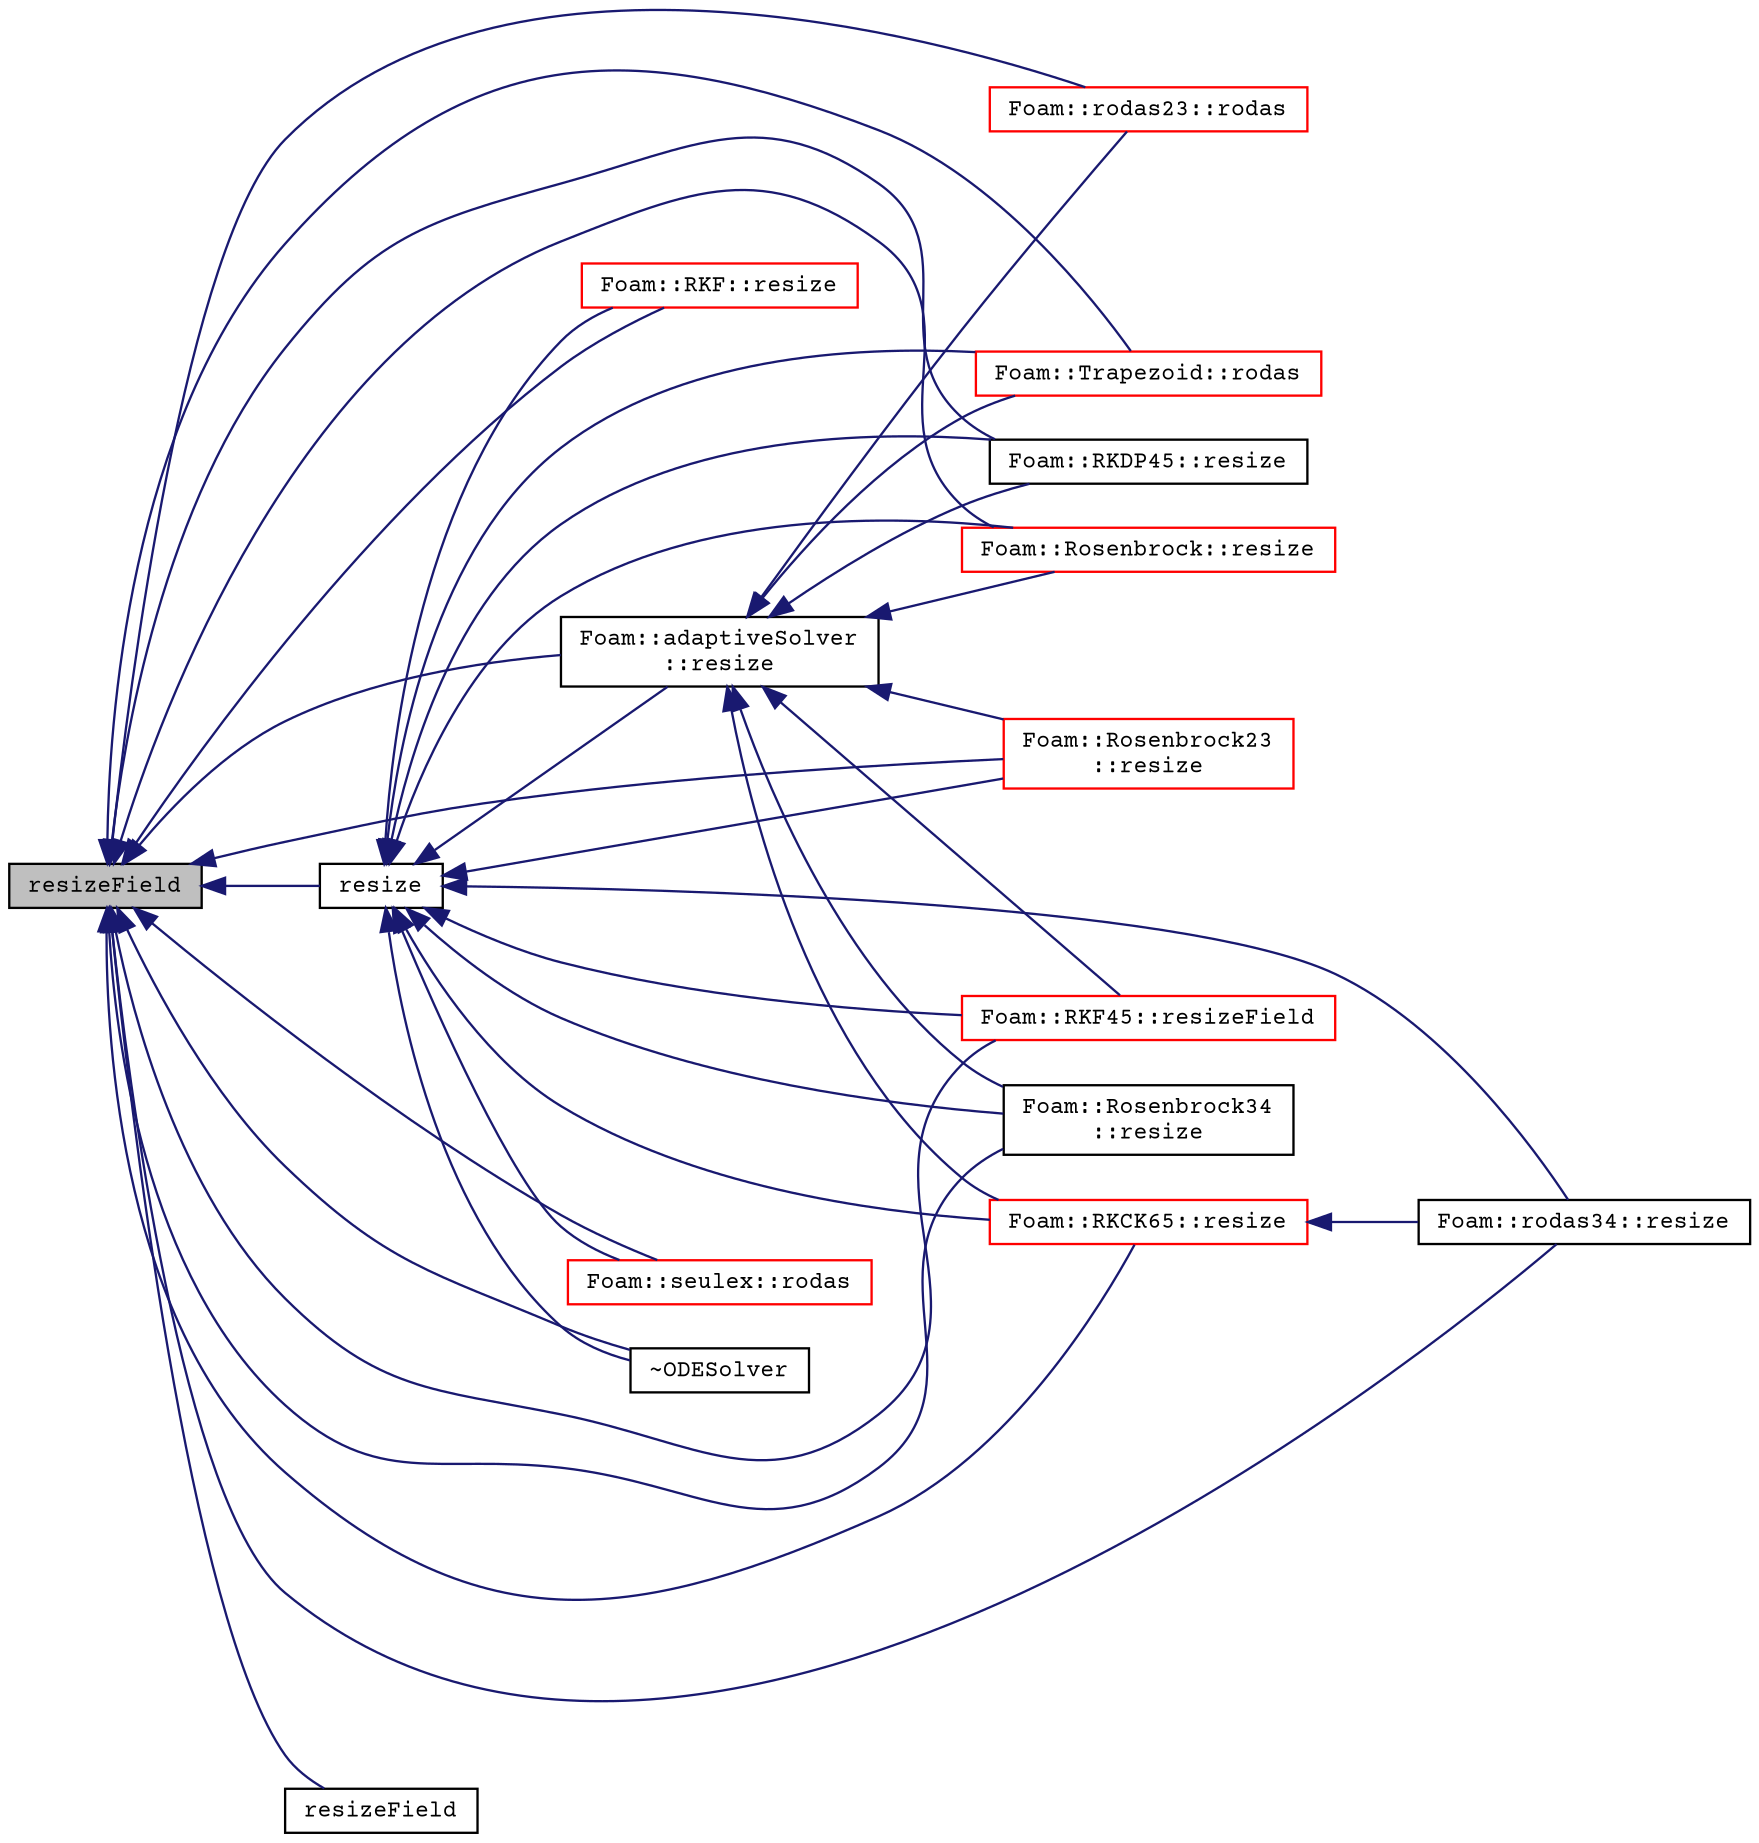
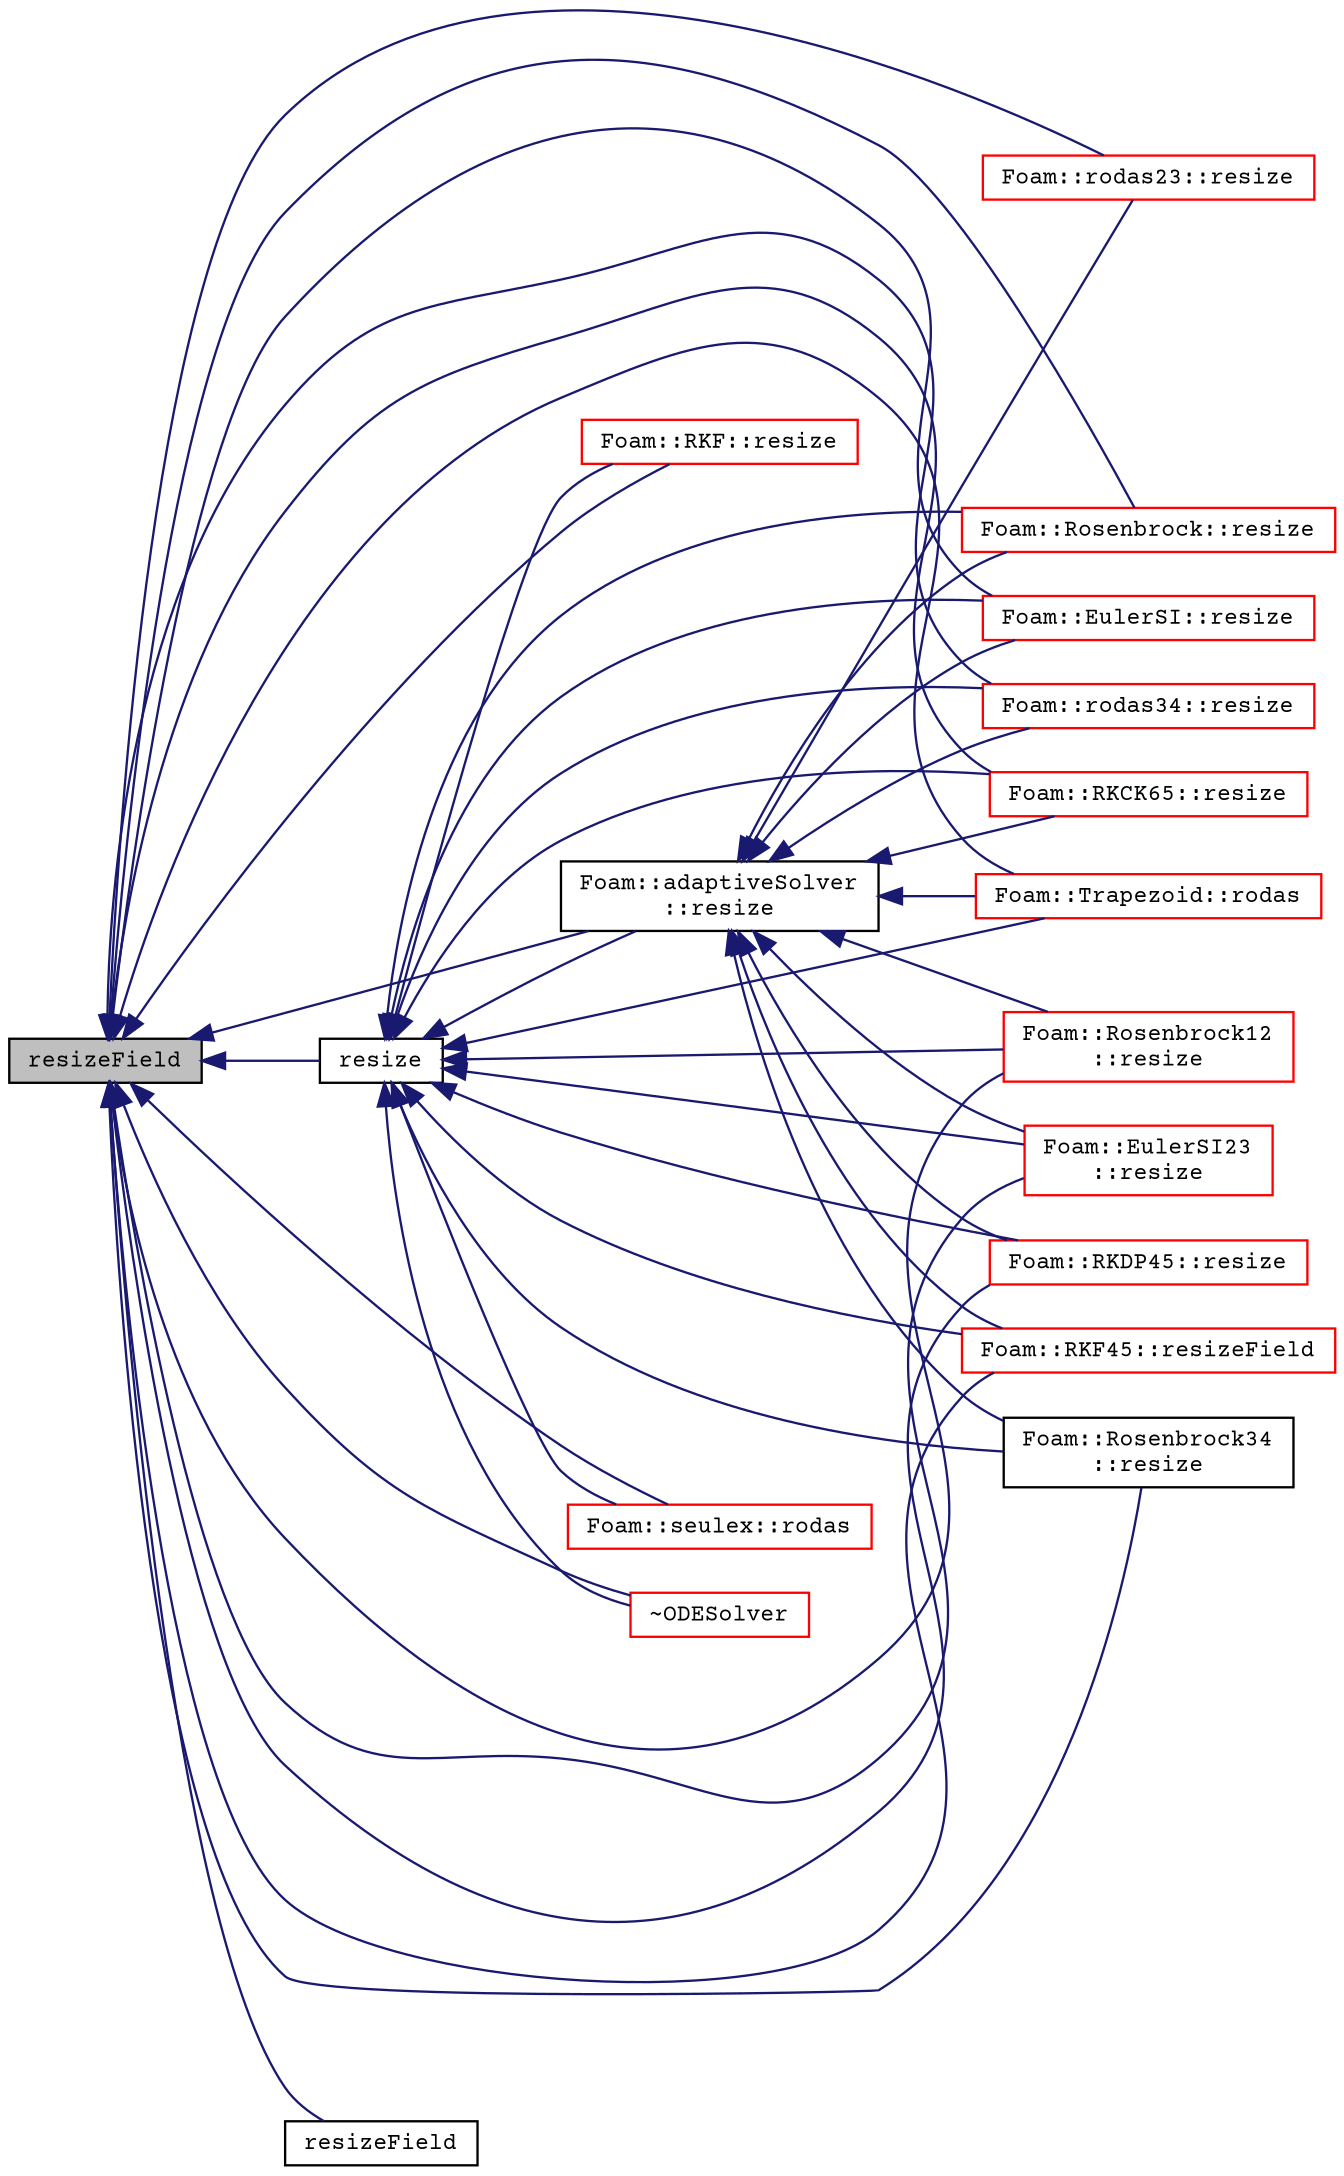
(1149, 109) -> (1149, 178)
(1149, 462) -> (1149, 1262)
none -> (1149, 618)
(1149, 754) -> (1149, 1160)
none -> (1149, 1047)
(1375, 1222) -> (886, 787)
(1584, 1222) -> (1149, 706)
(720, 1370) -> (720, 1615)
